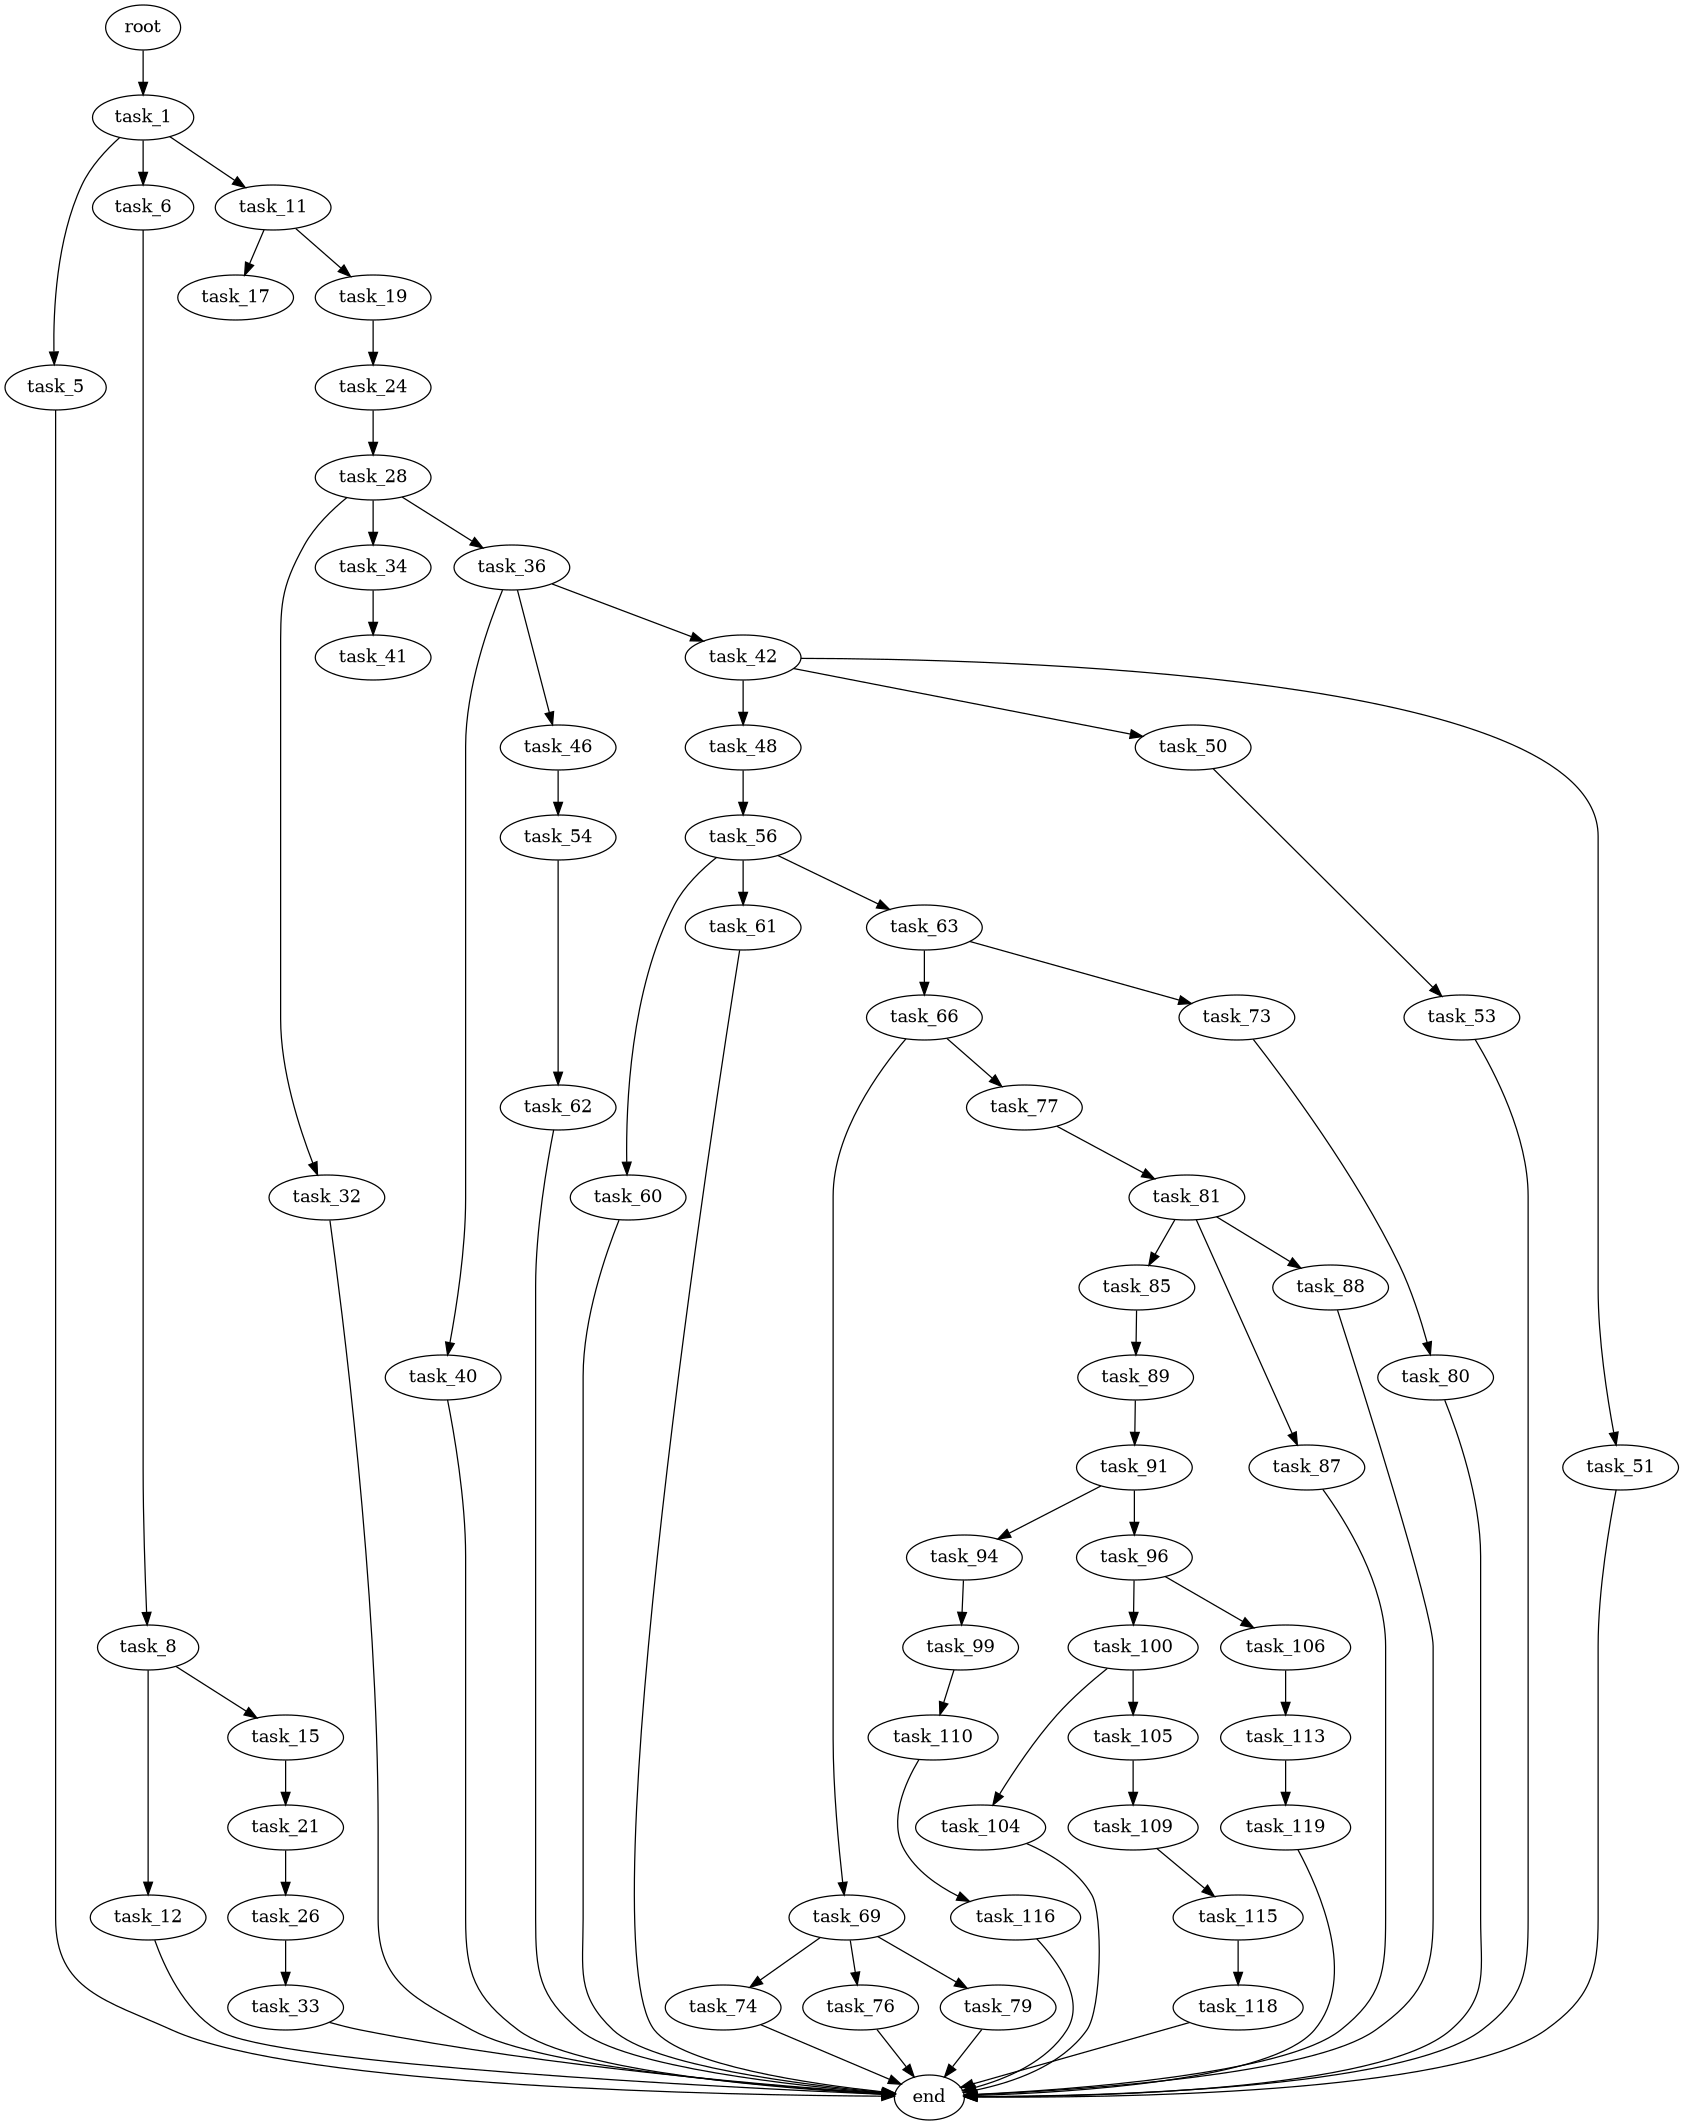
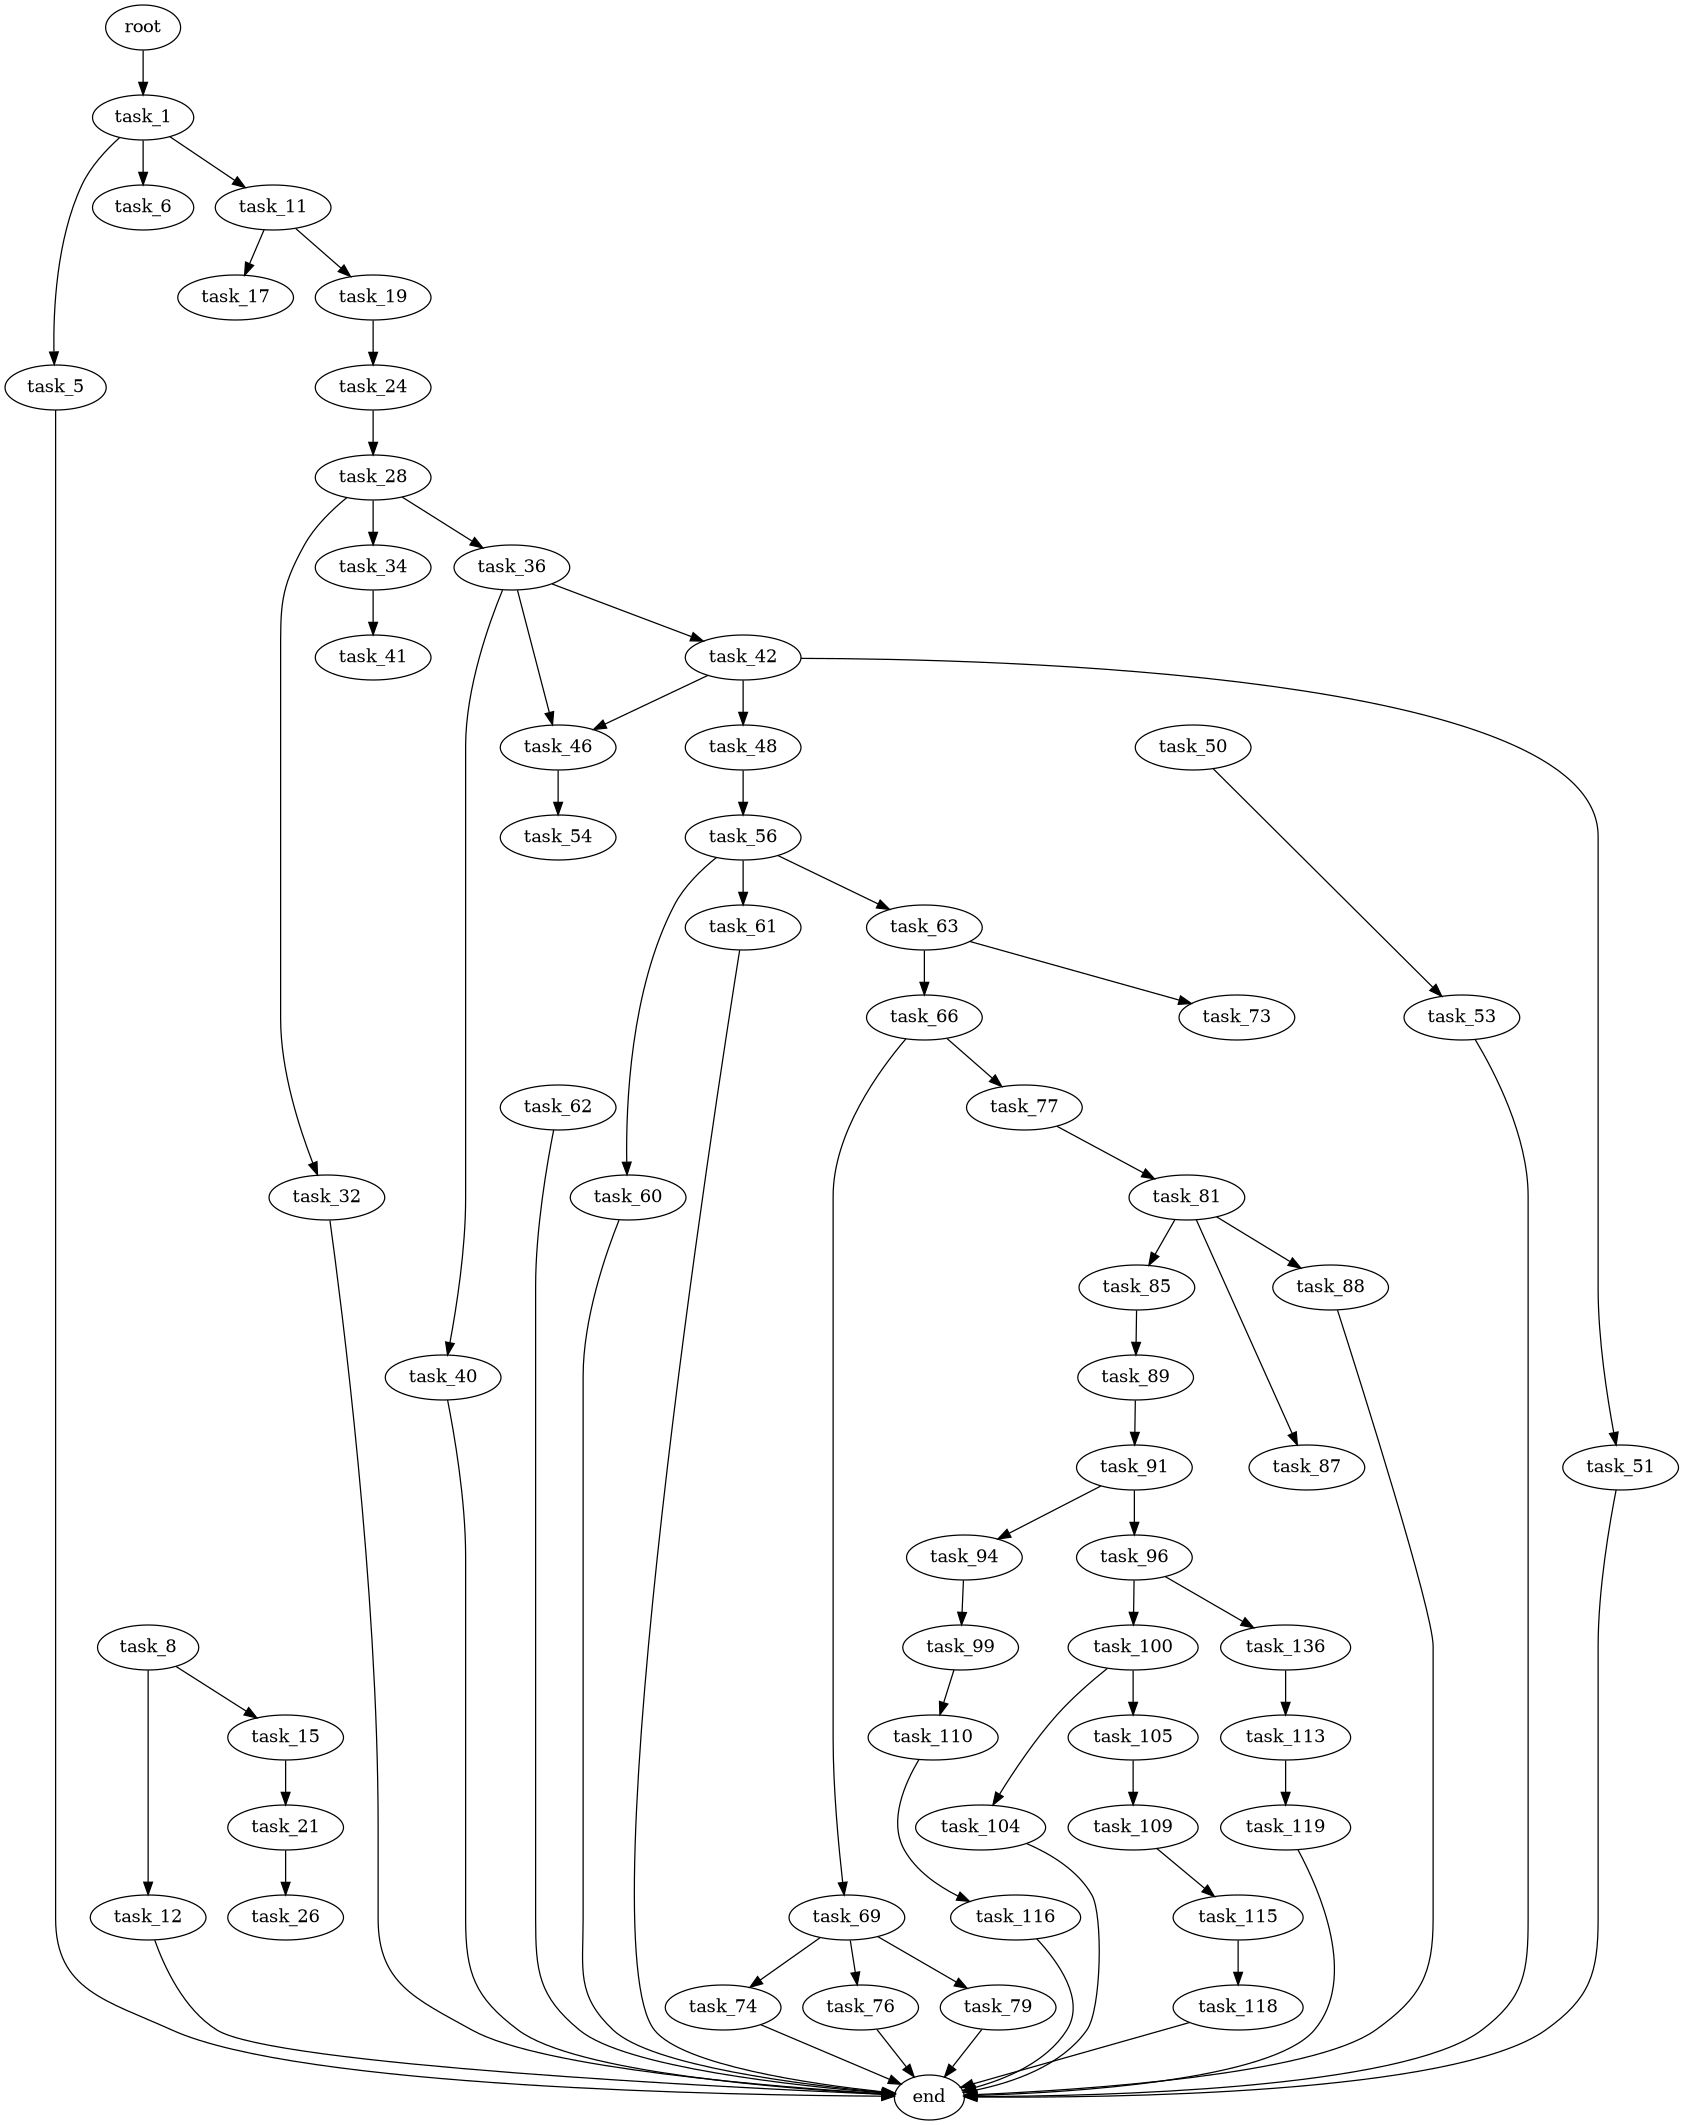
(962, 701) -> (656, 700)
(143, 921) -> none
(558, 966) -> none
(1436, 1378) -> none
(1286, 1648) -> (1286, 1648)
(1385, 1946) -> none
(286, 2008) -> none
